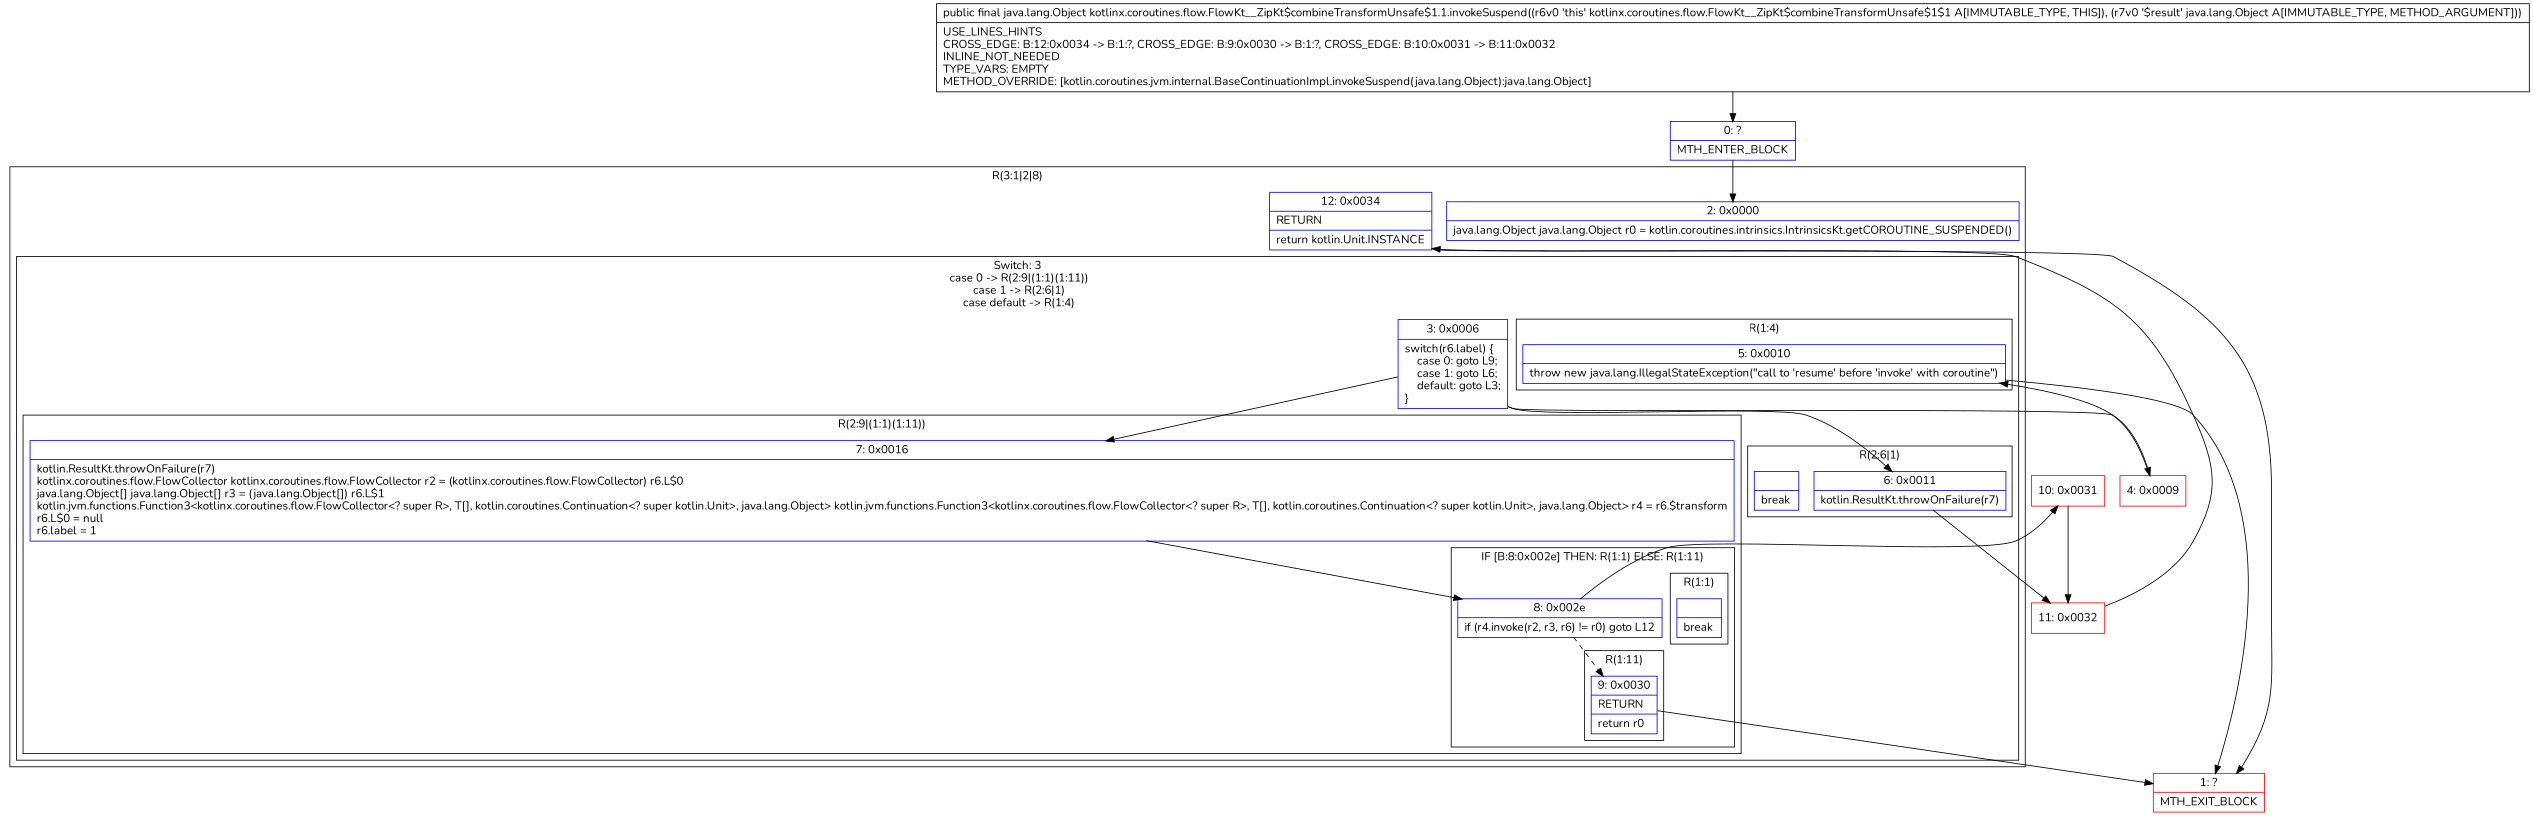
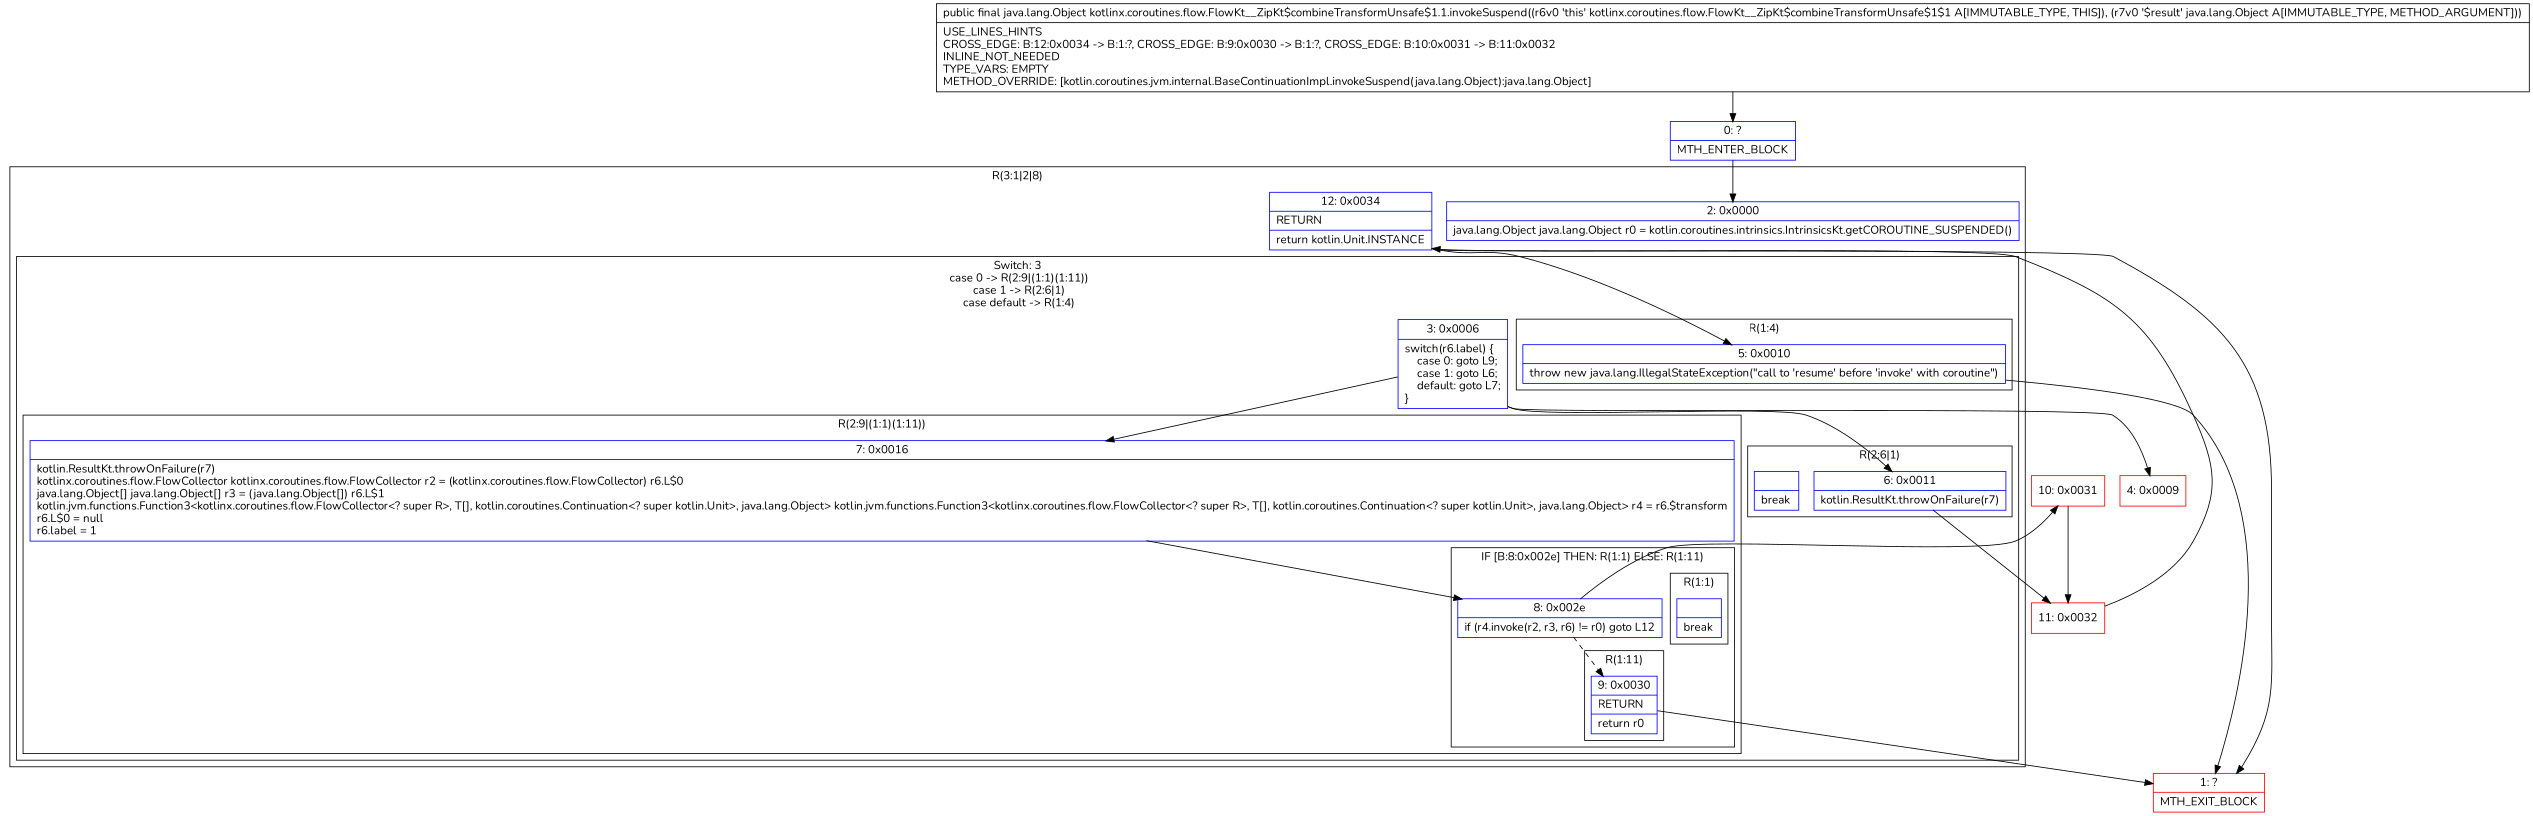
(1453, 386) -> (1453, 386)
(2096, 406) -> (1583, 277)
